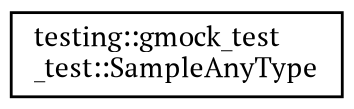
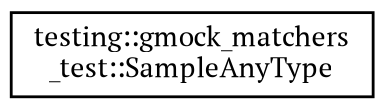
(177, 55) -> (192, 55)
